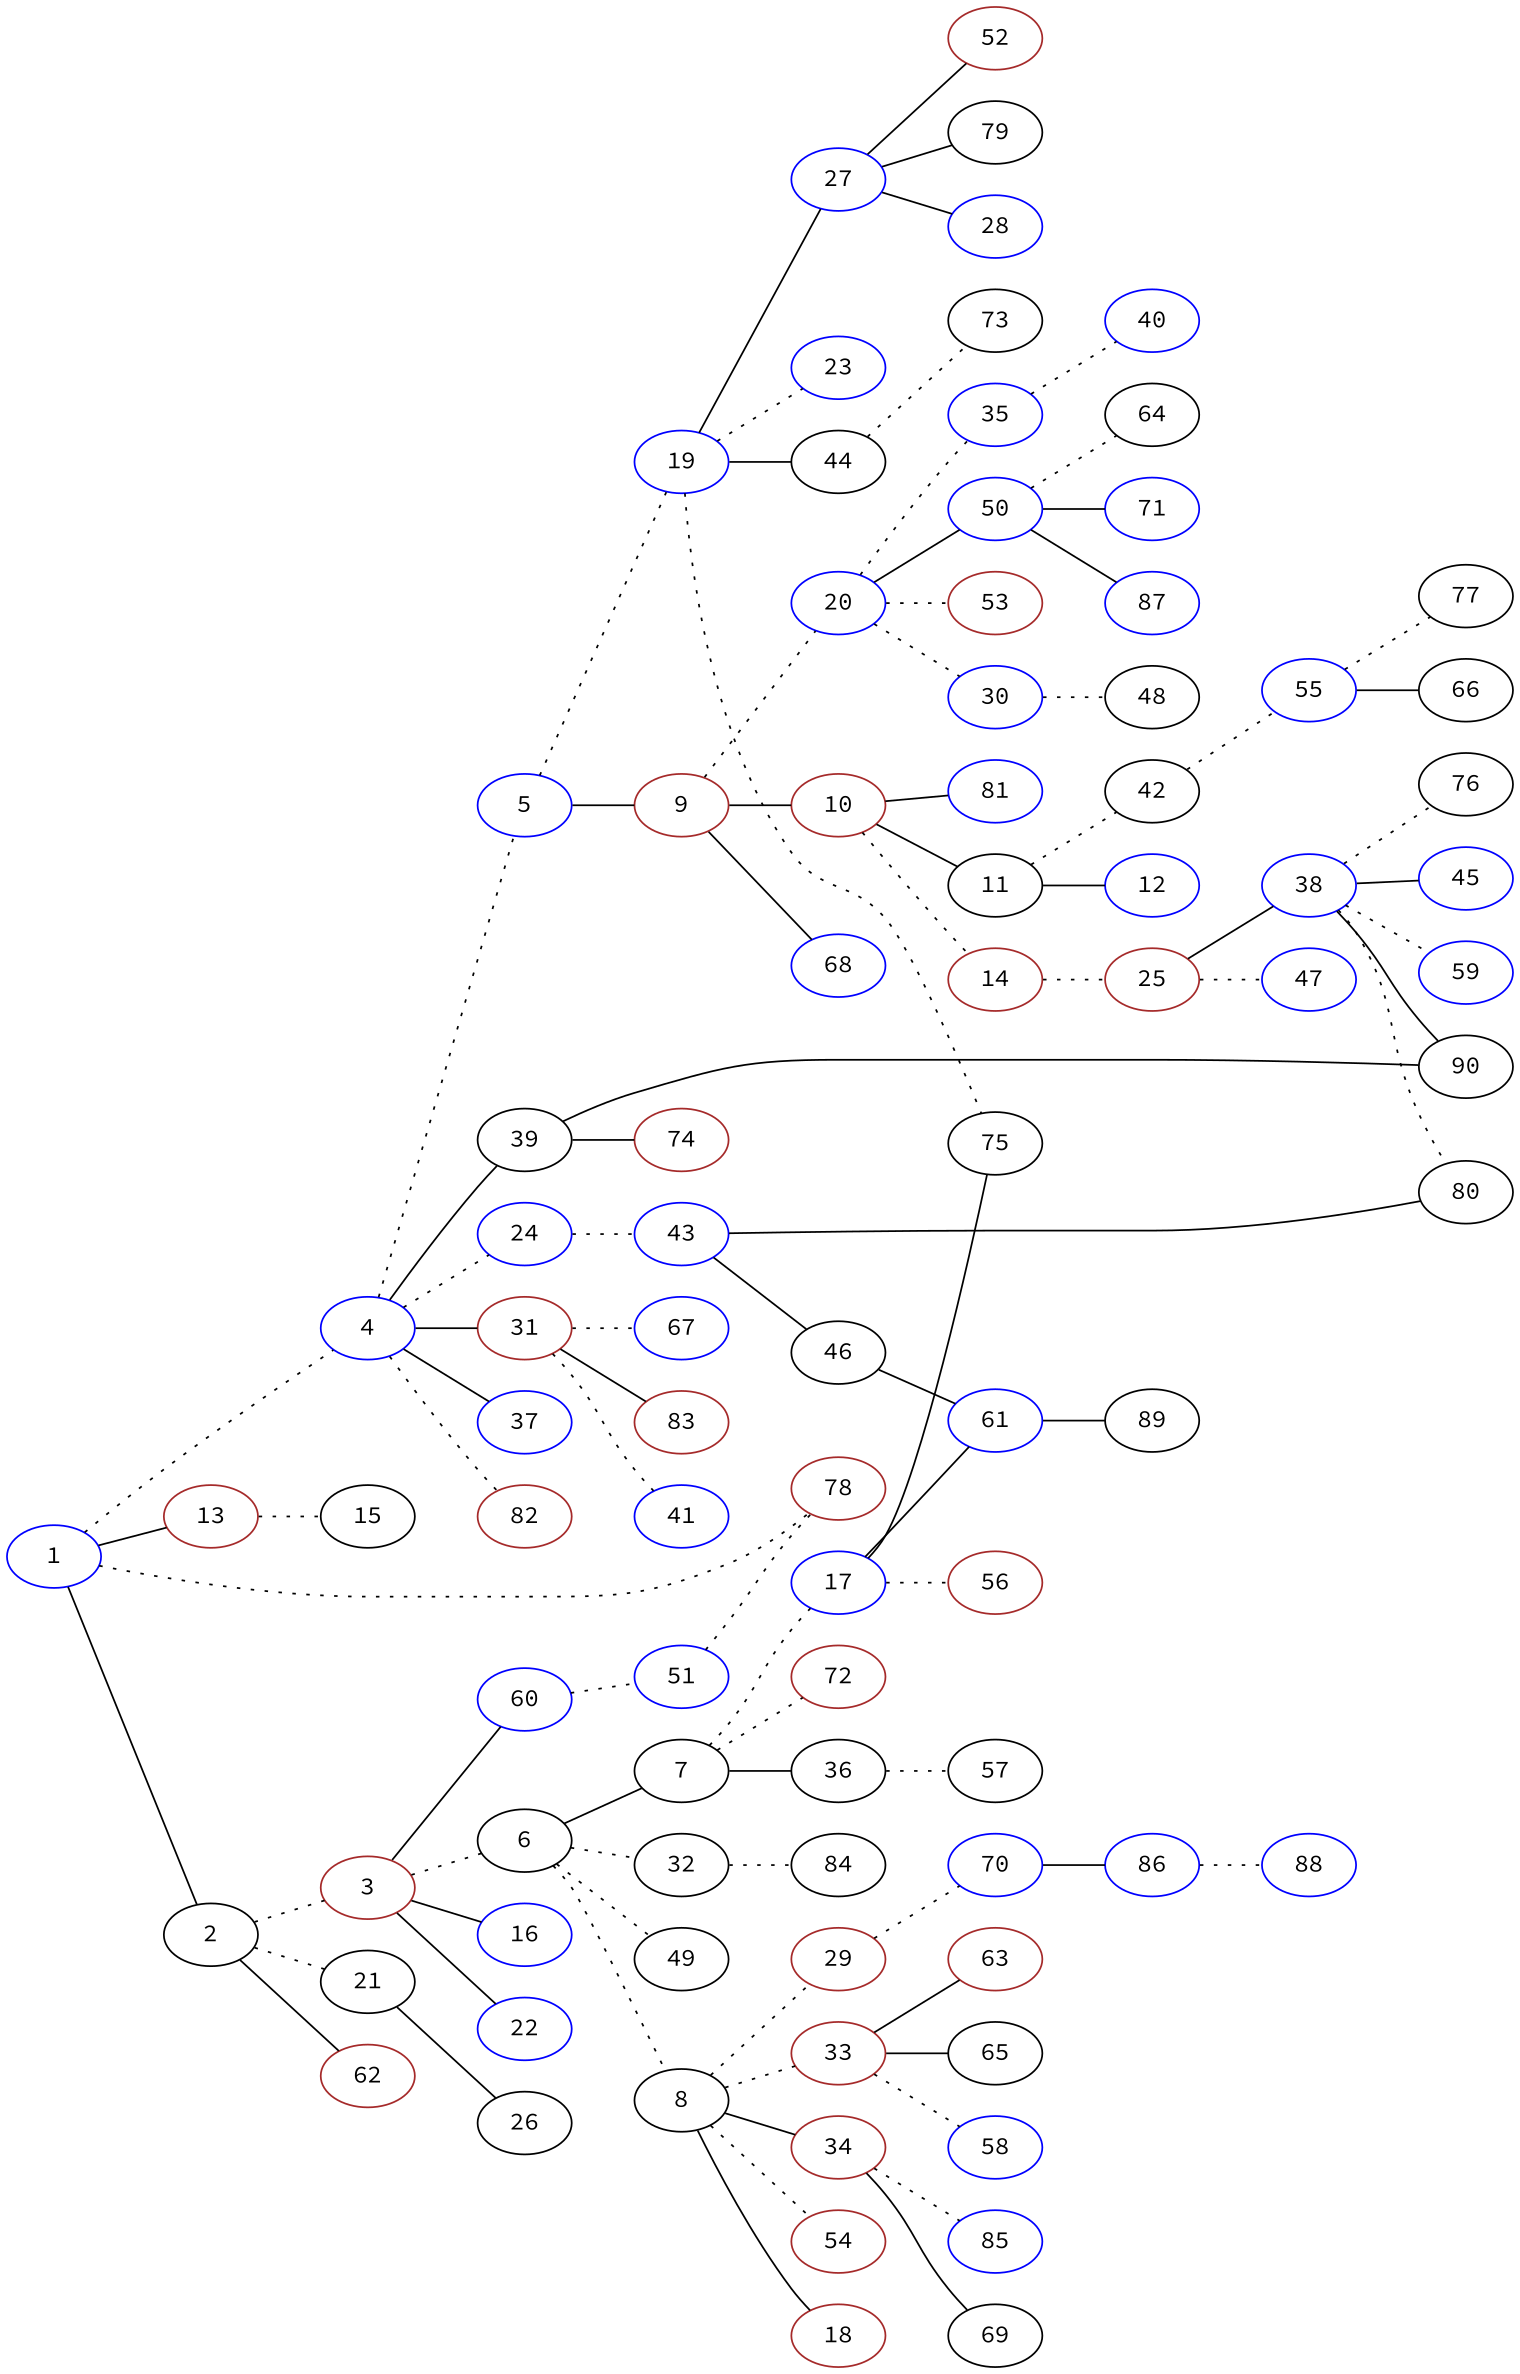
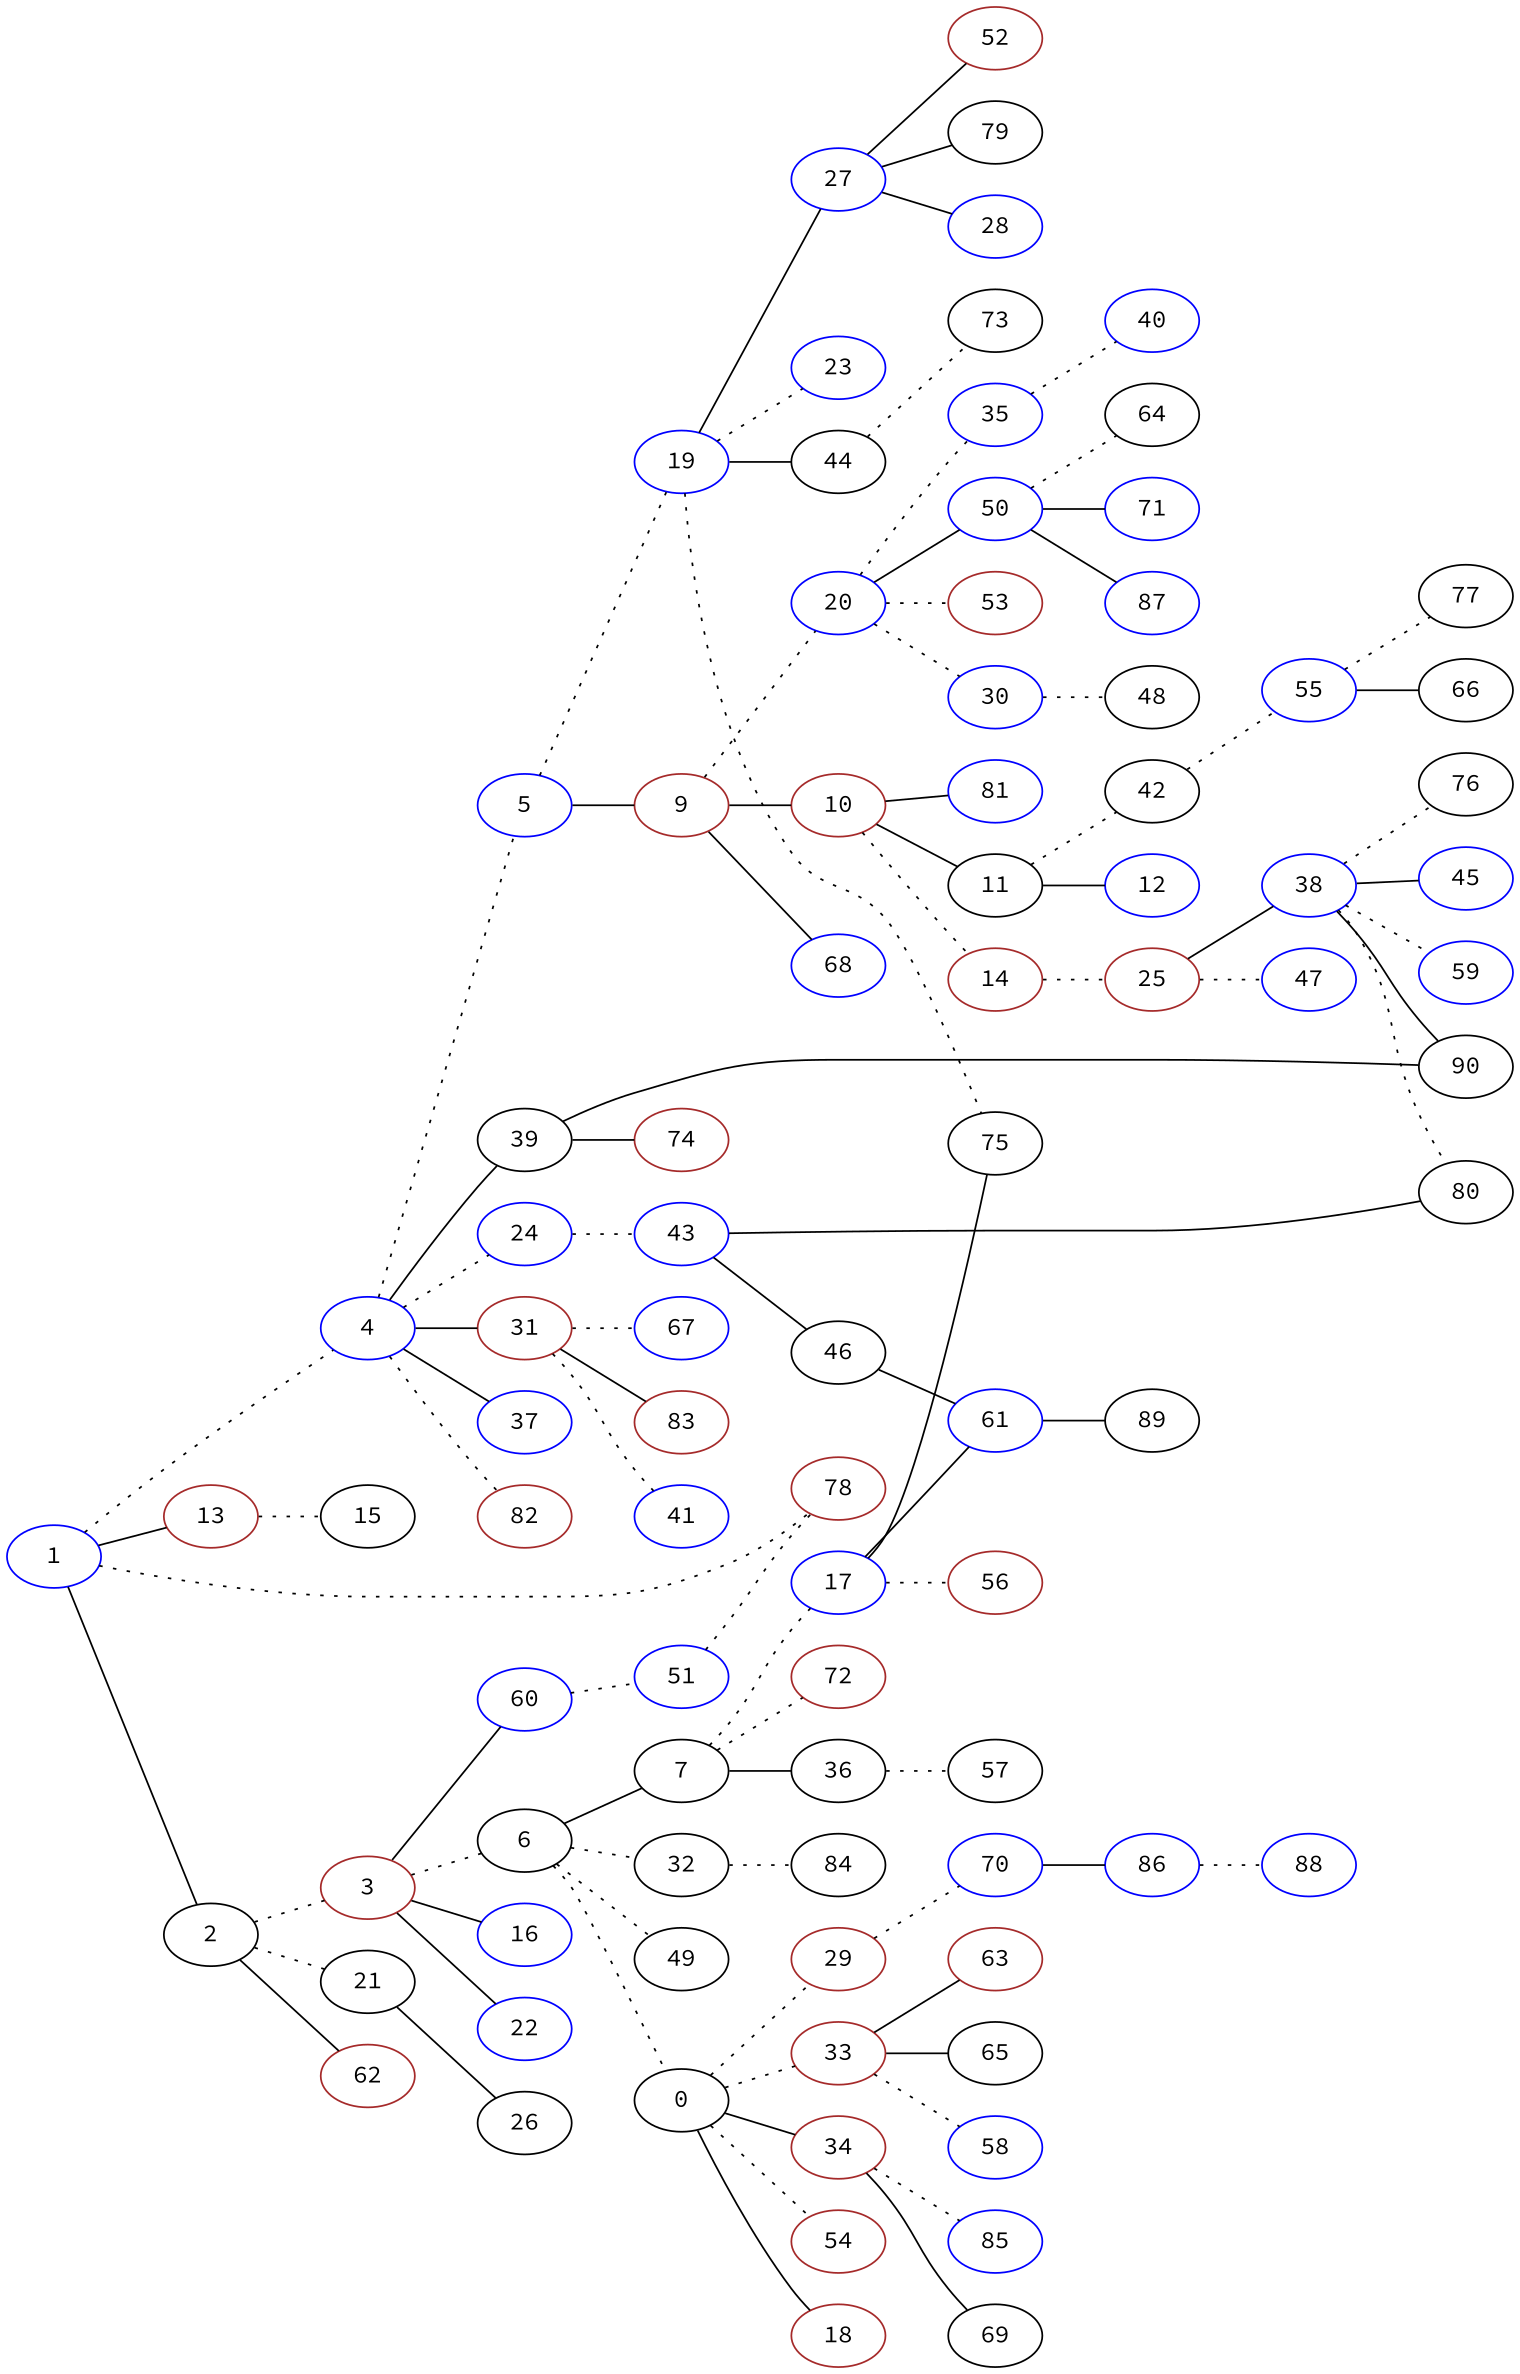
(682, 2100) -> (682, 2100)
